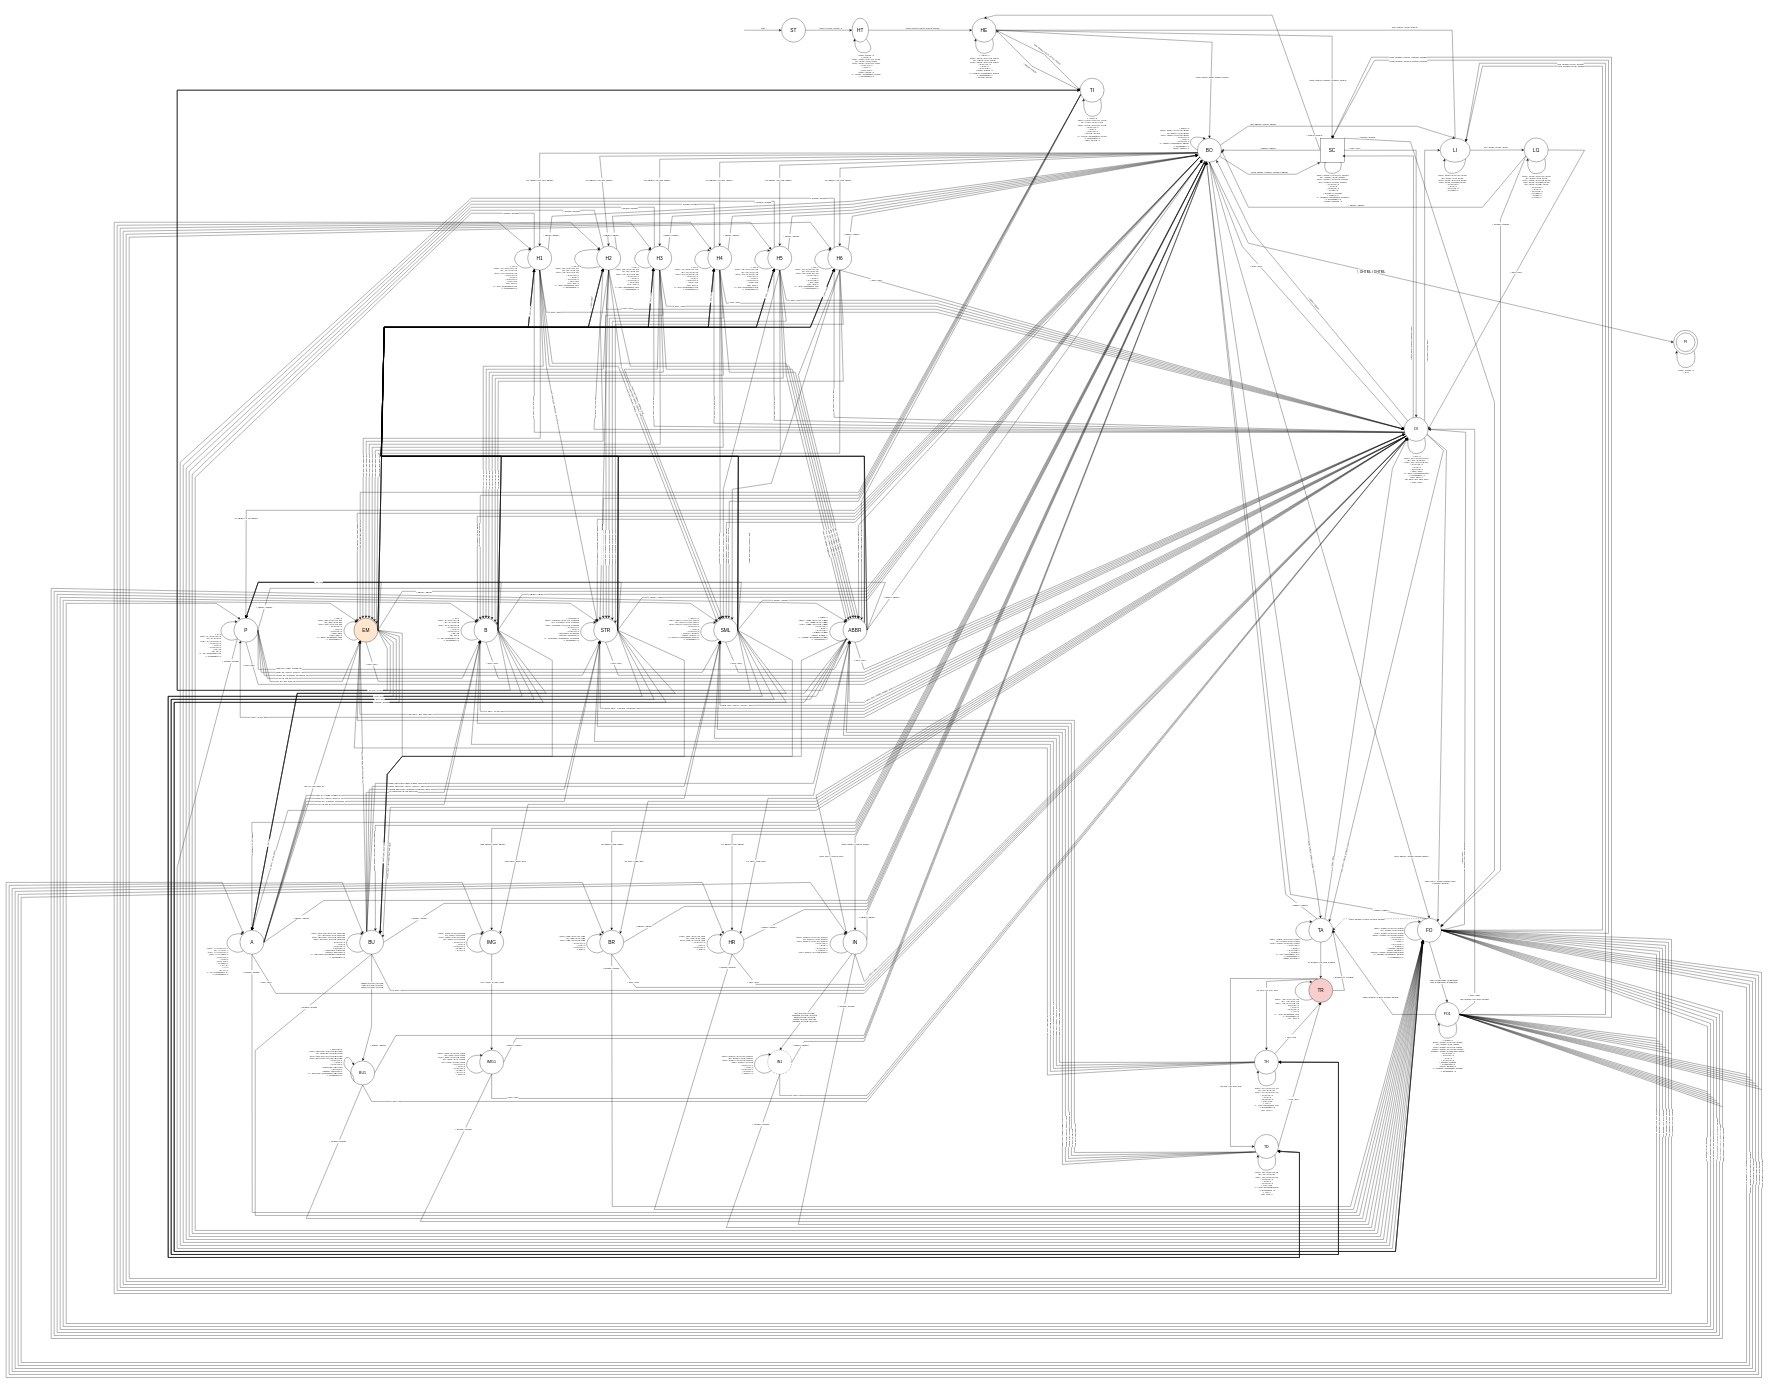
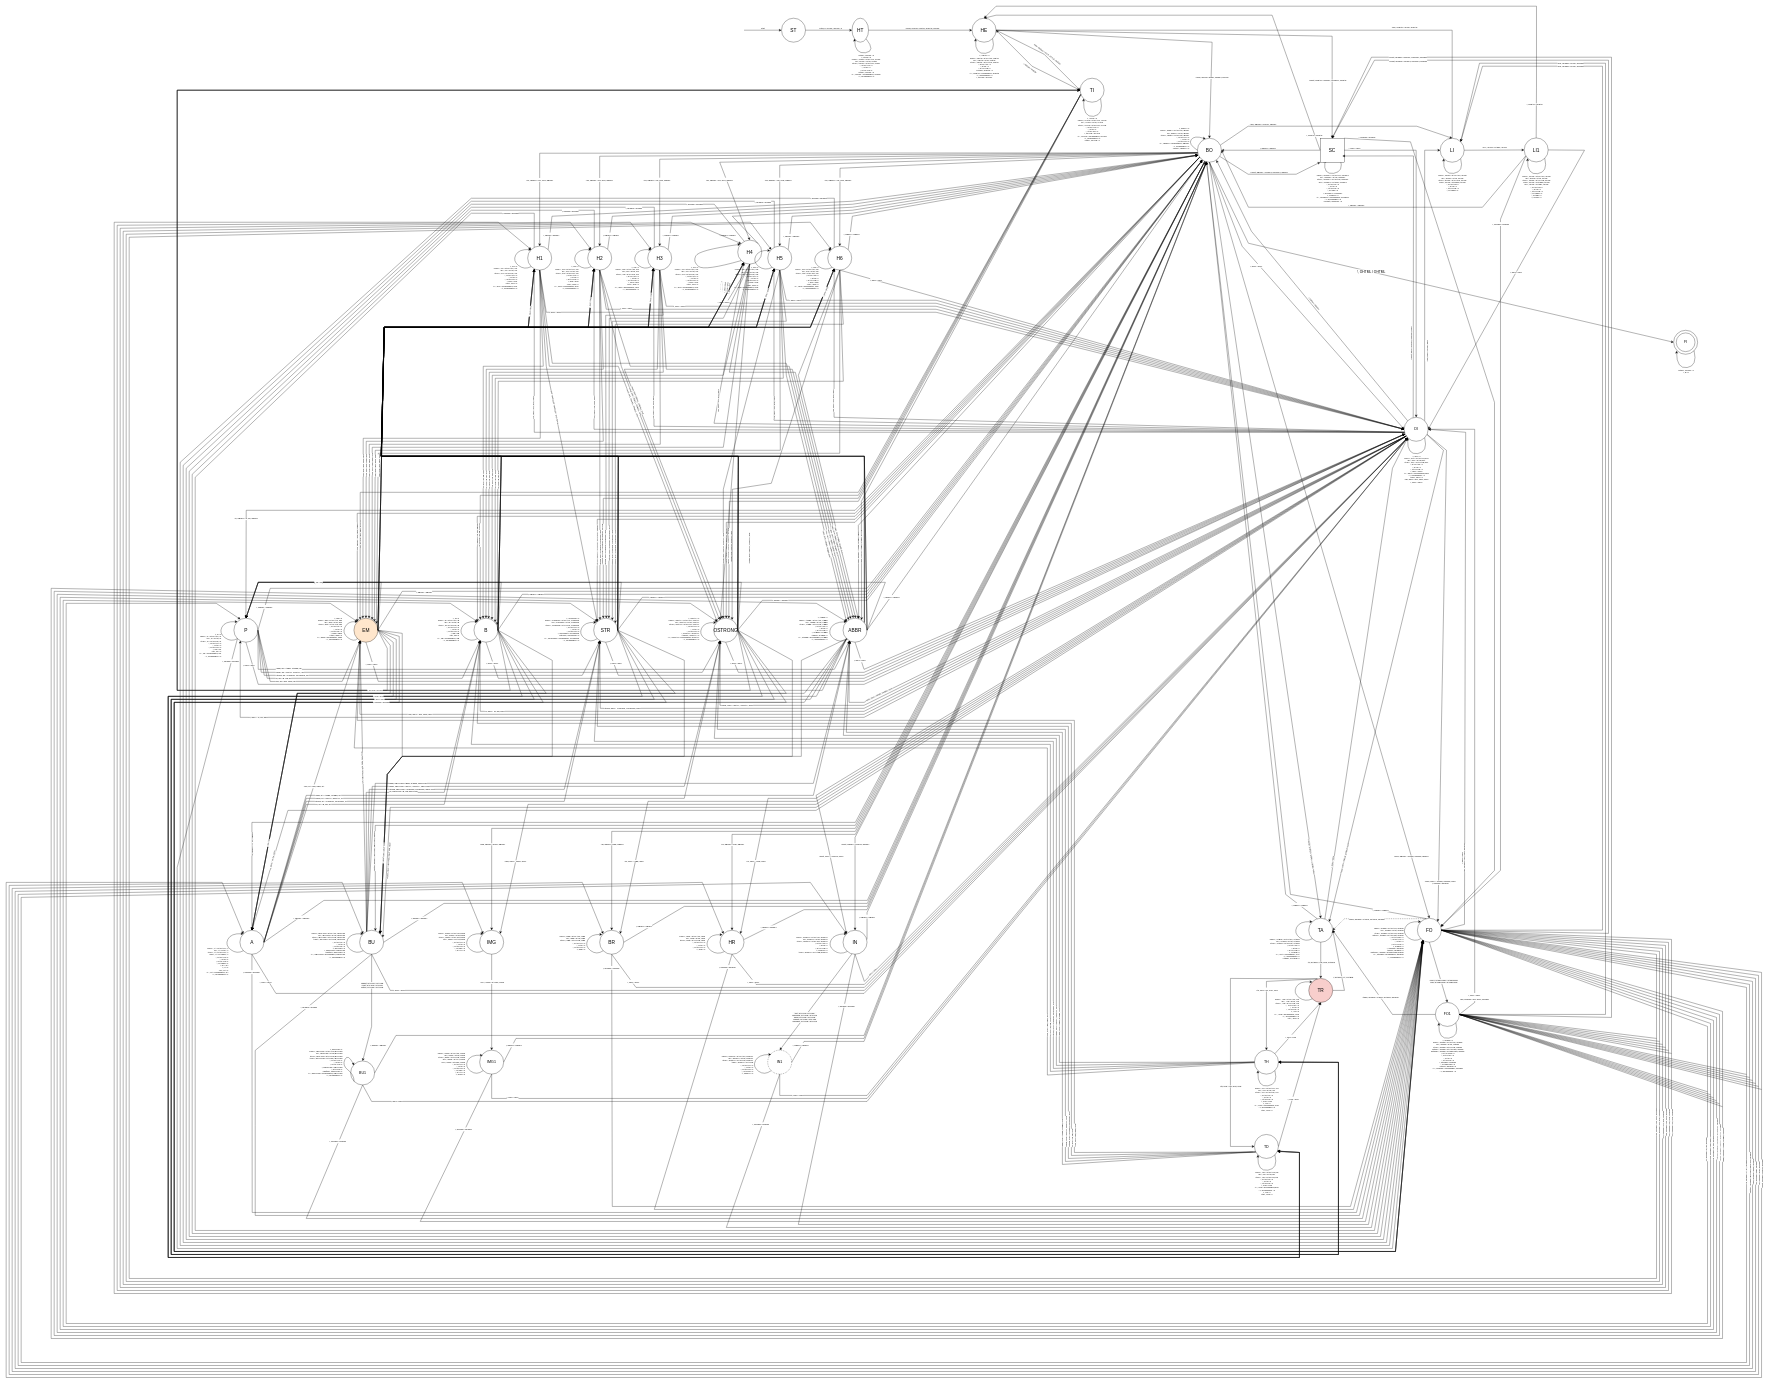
none -> (1536, 30)
(1538, 57) -> (1538, 57)
(1455, 150) -> (1452, 150)
(609, 258) -> (600, 258)
(720, 258) -> (750, 252)
(726, 630) -> (726, 630)
